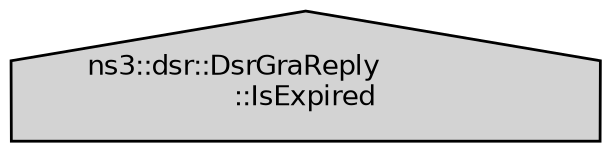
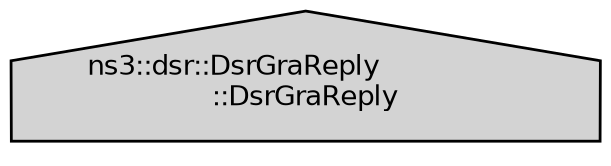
(306, 83) -> (306, 83)
